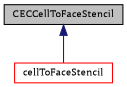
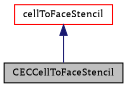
(64, 49) -> (64, 49)
